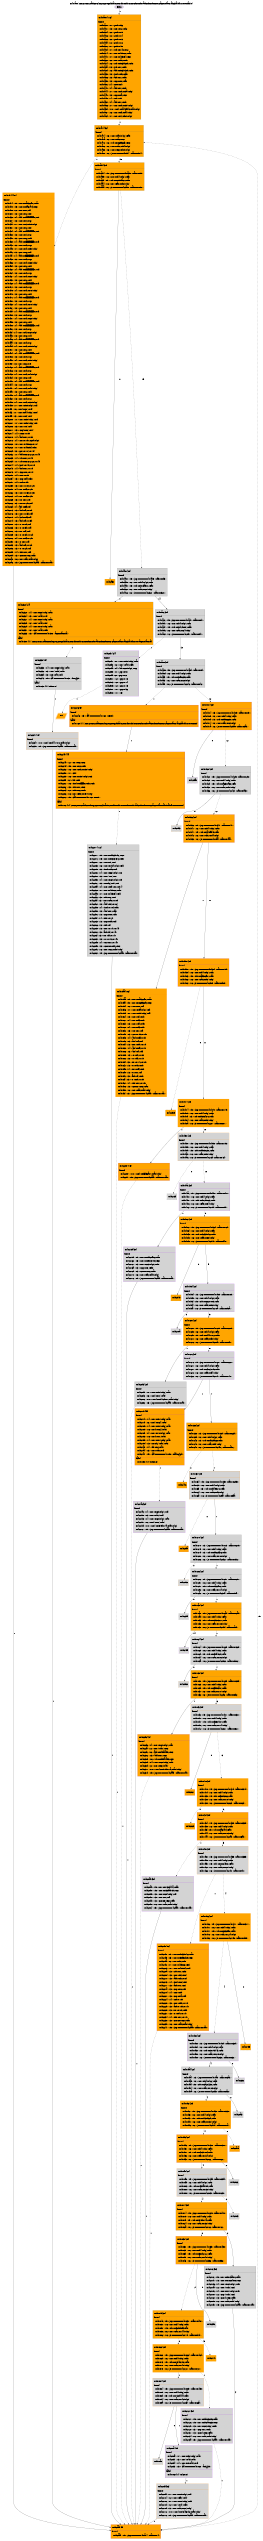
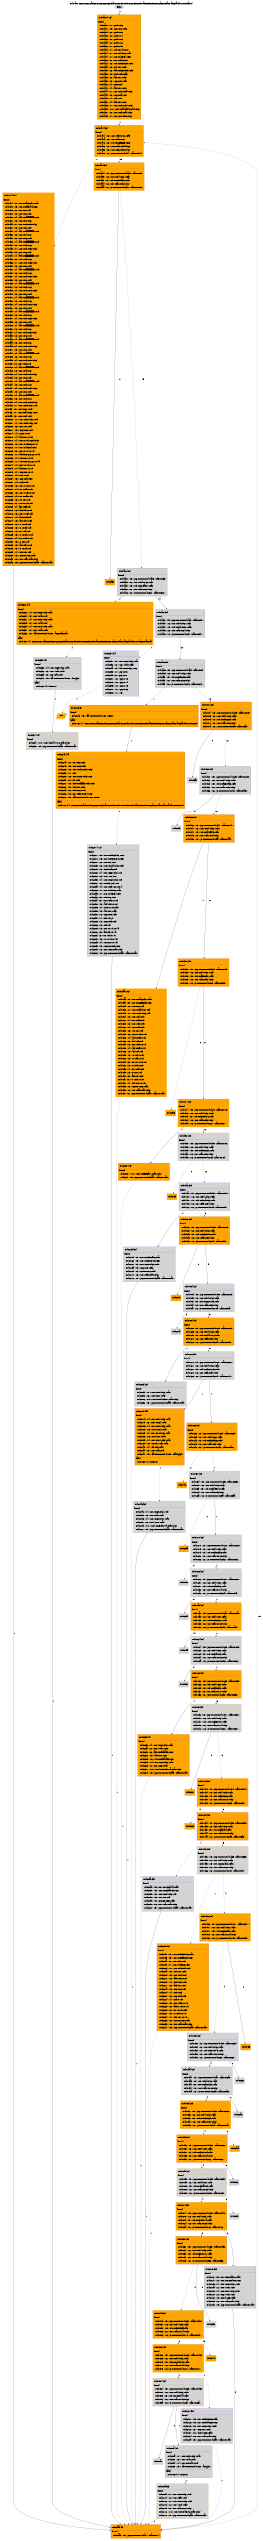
(172, 1197) -> (172, 1197)
